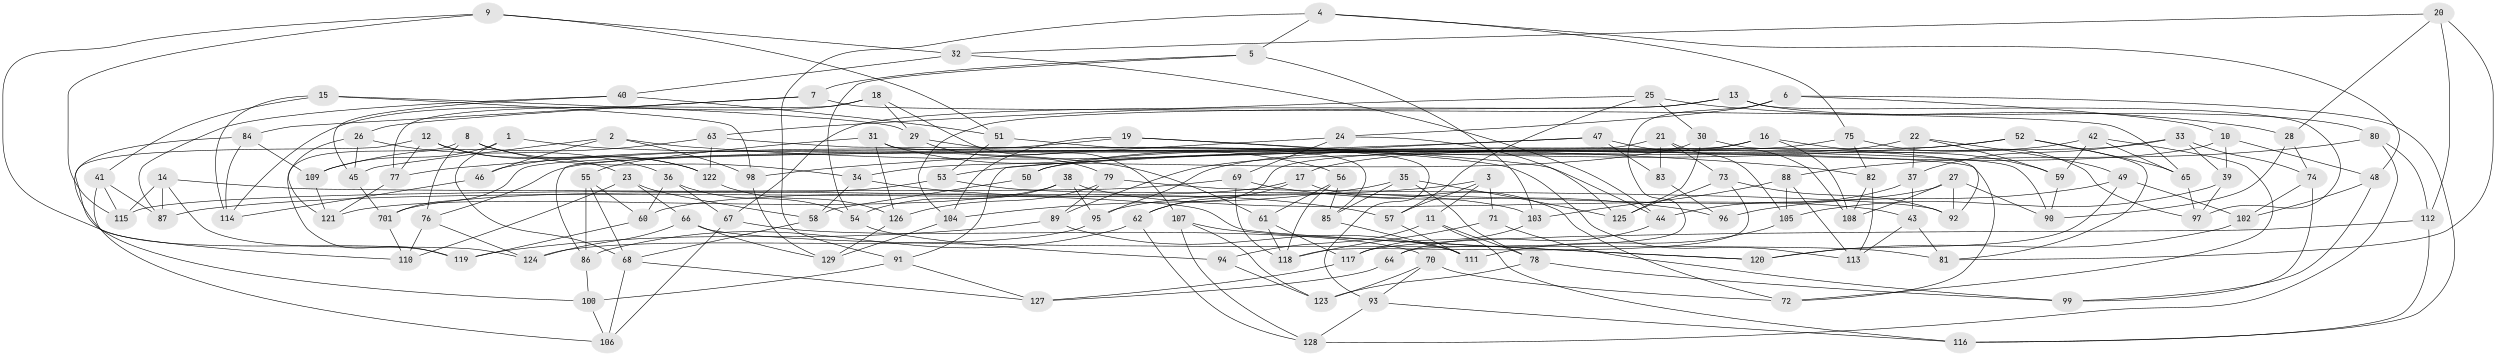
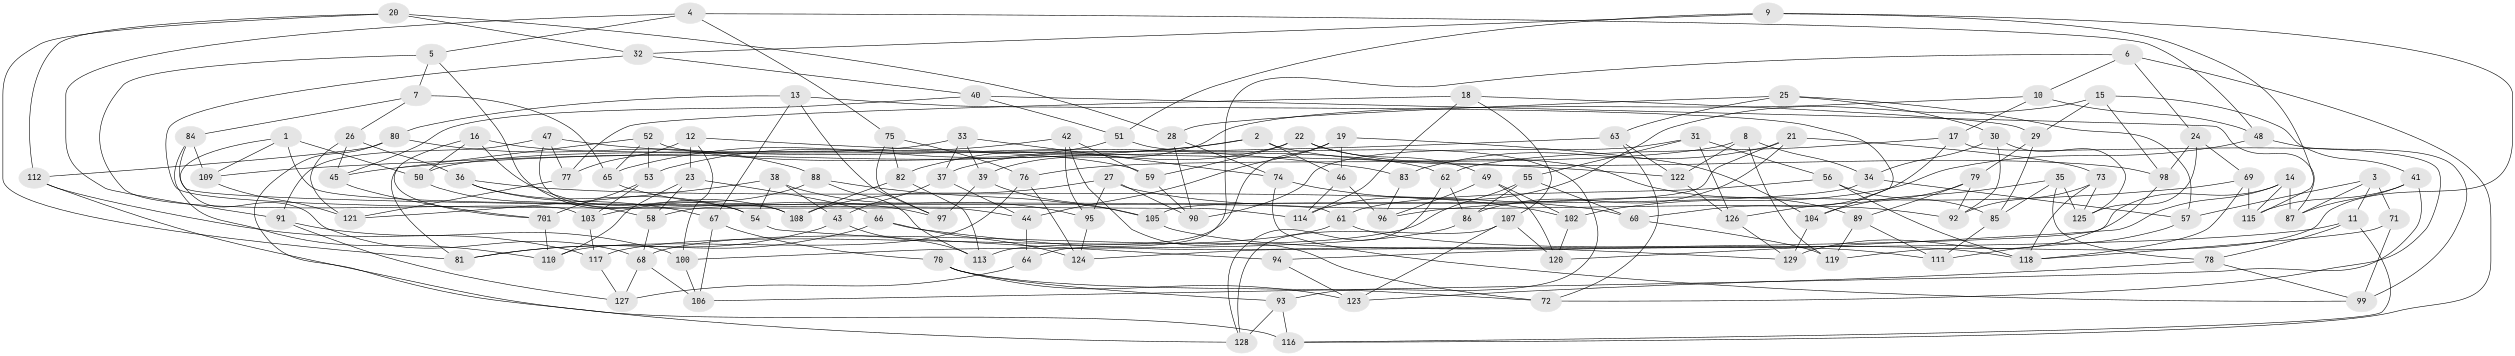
none -> (358, 159)
none -> (1362, 199)
